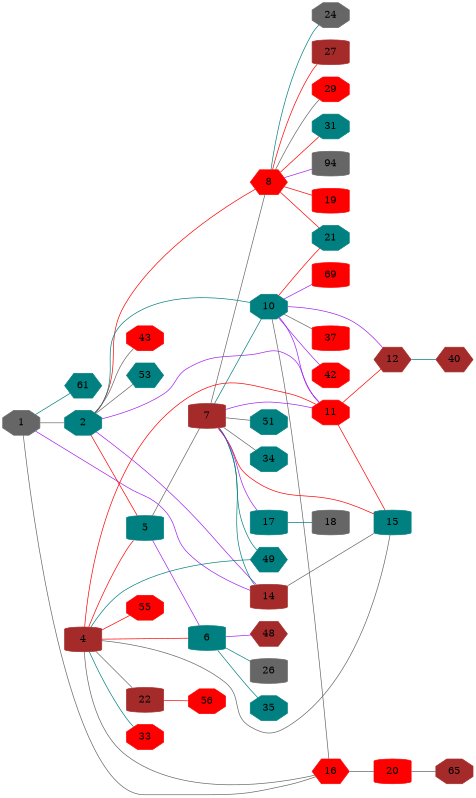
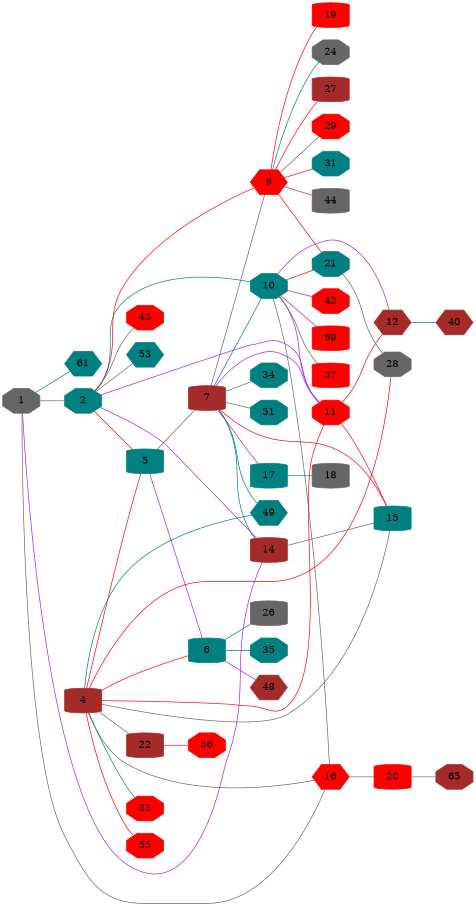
(331, 164) -> (331, 201)
none -> (393, 364)
